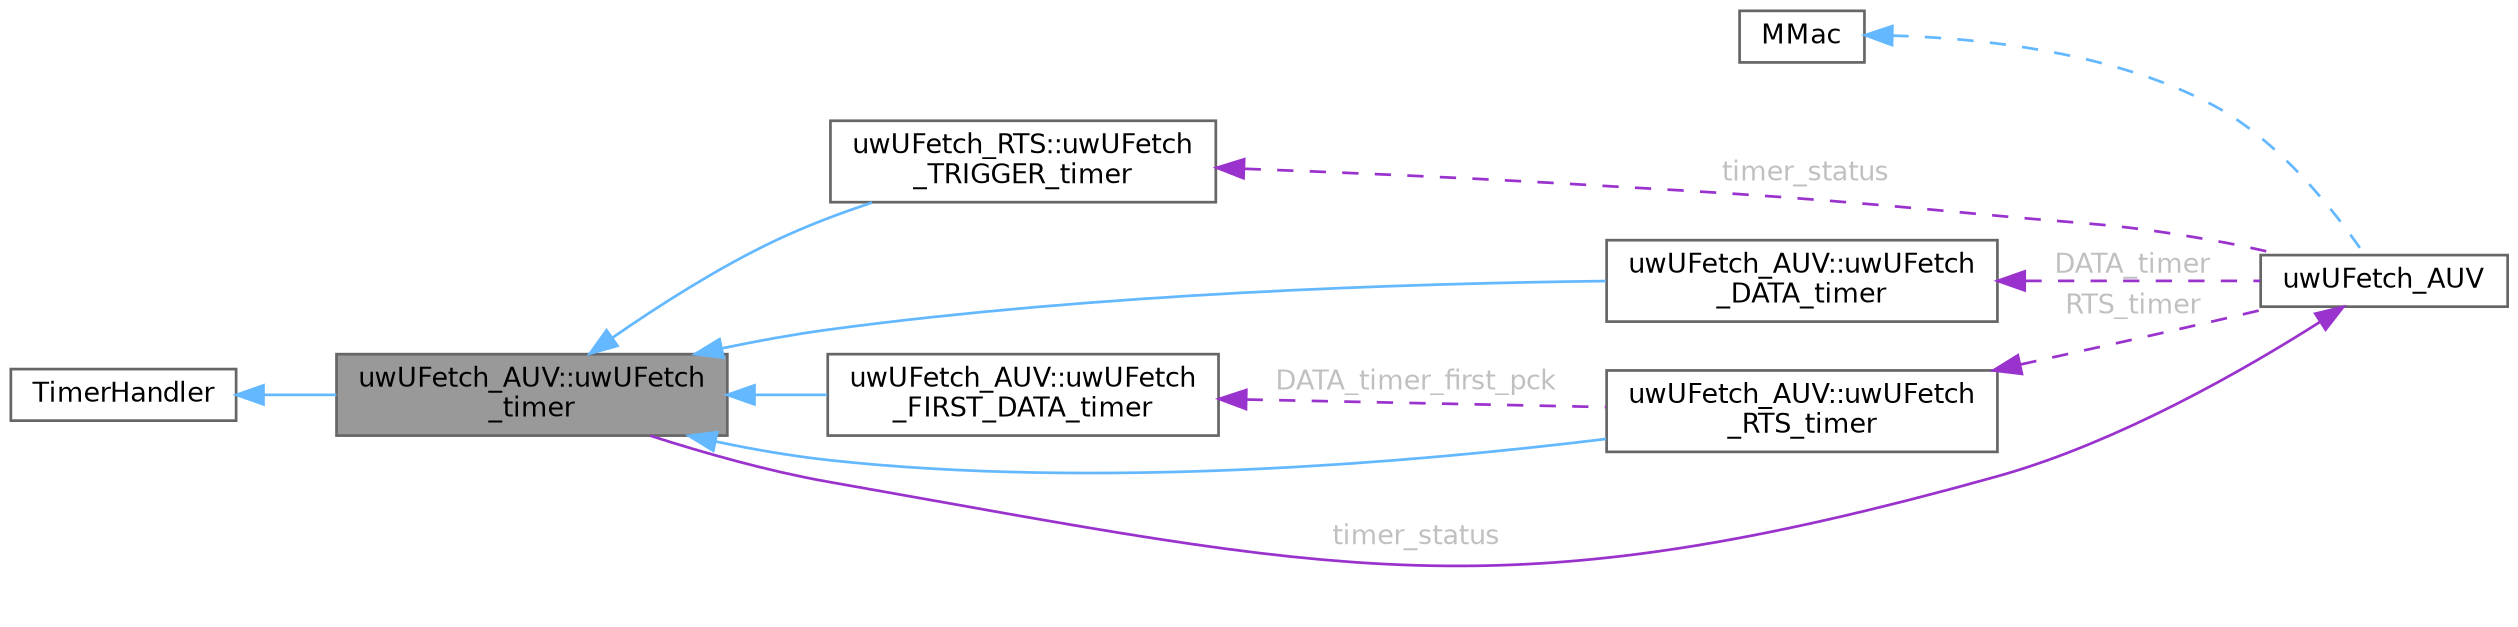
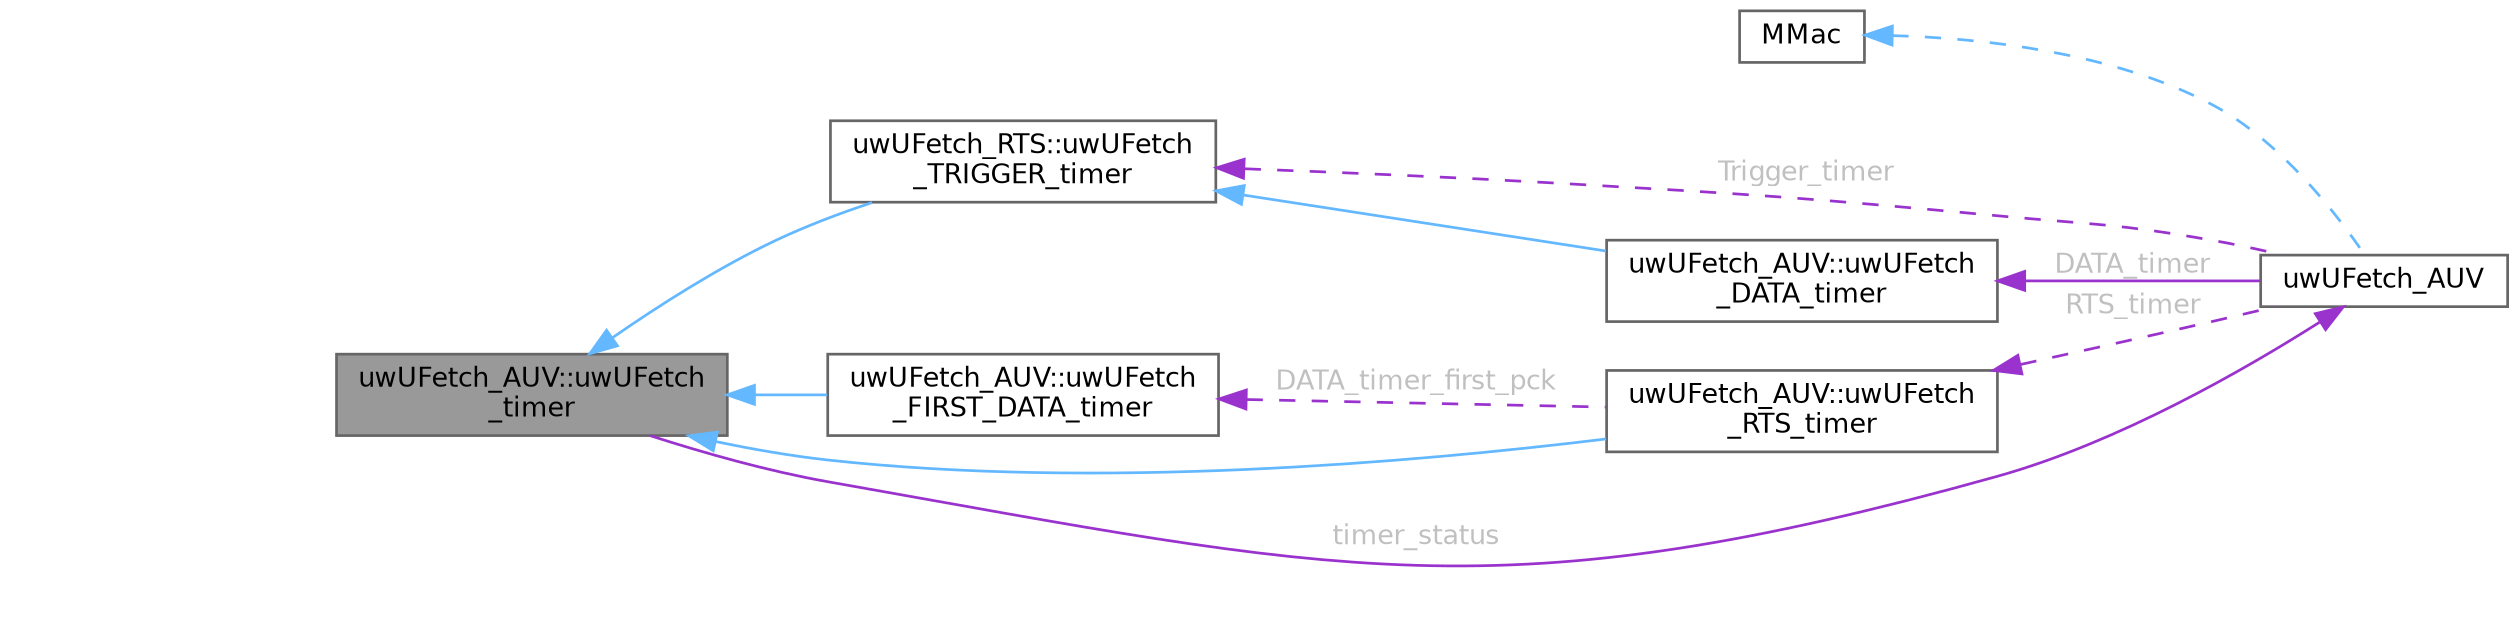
(1802, 174) -> (1802, 174)
(2143, 281) -> (2143, 281)
(1163, 298) -> (1424, 223)
(123, 395) -> none
